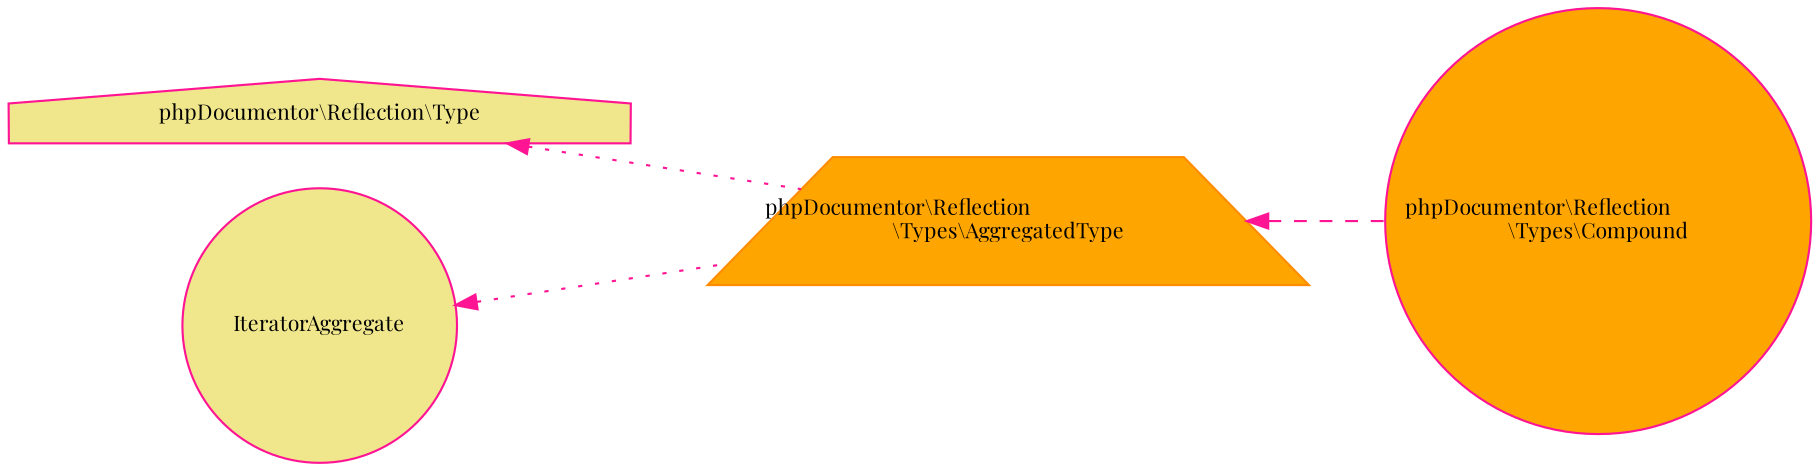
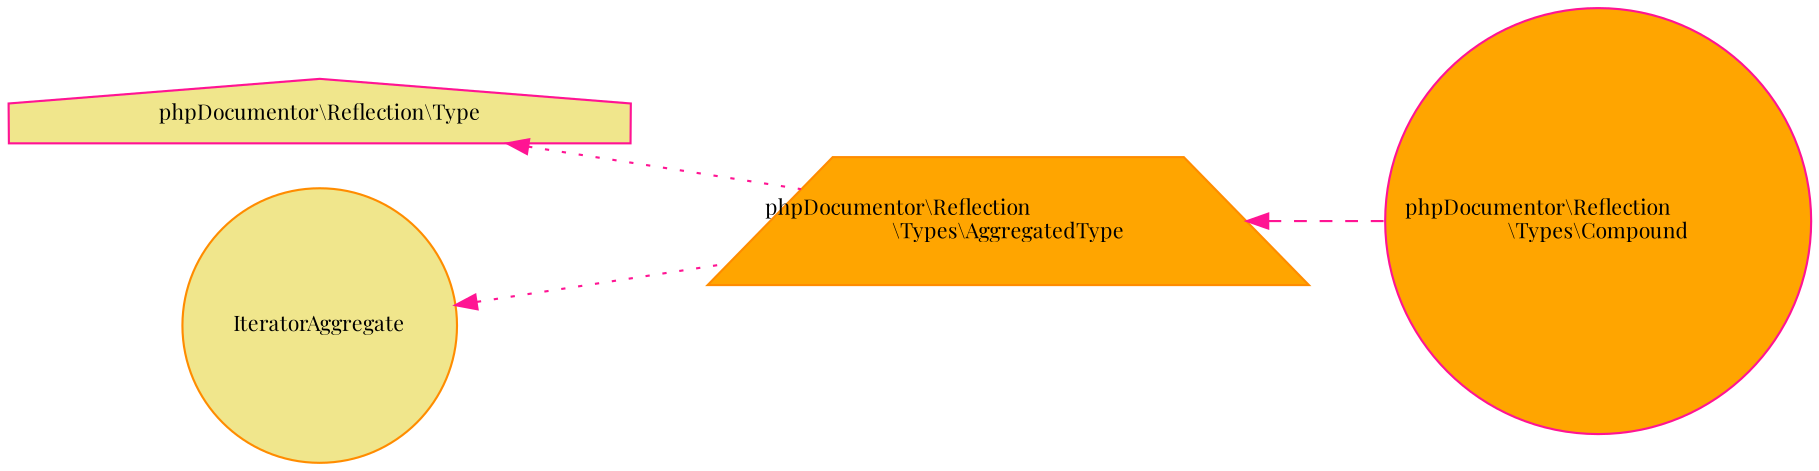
(320, 326) -> (320, 326)
